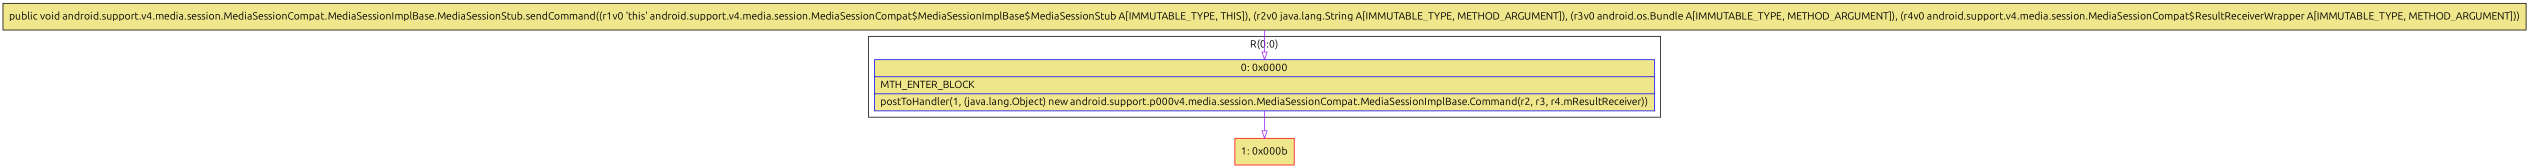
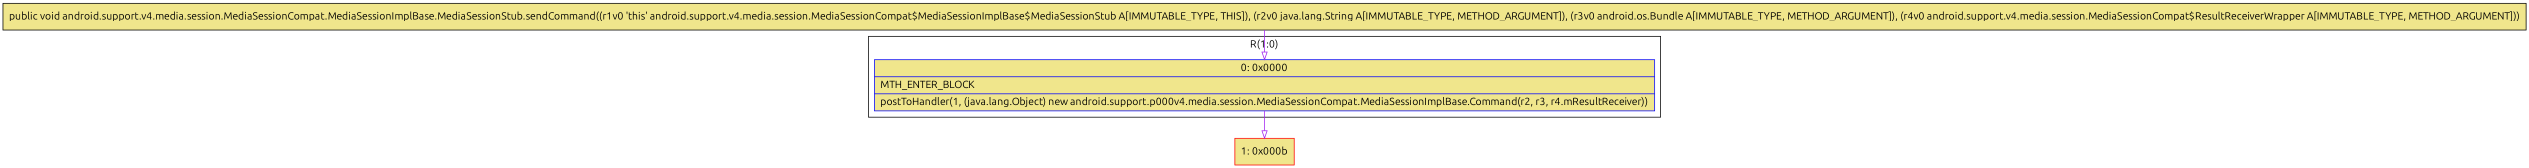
(1265, 45) -> (1265, 45)
